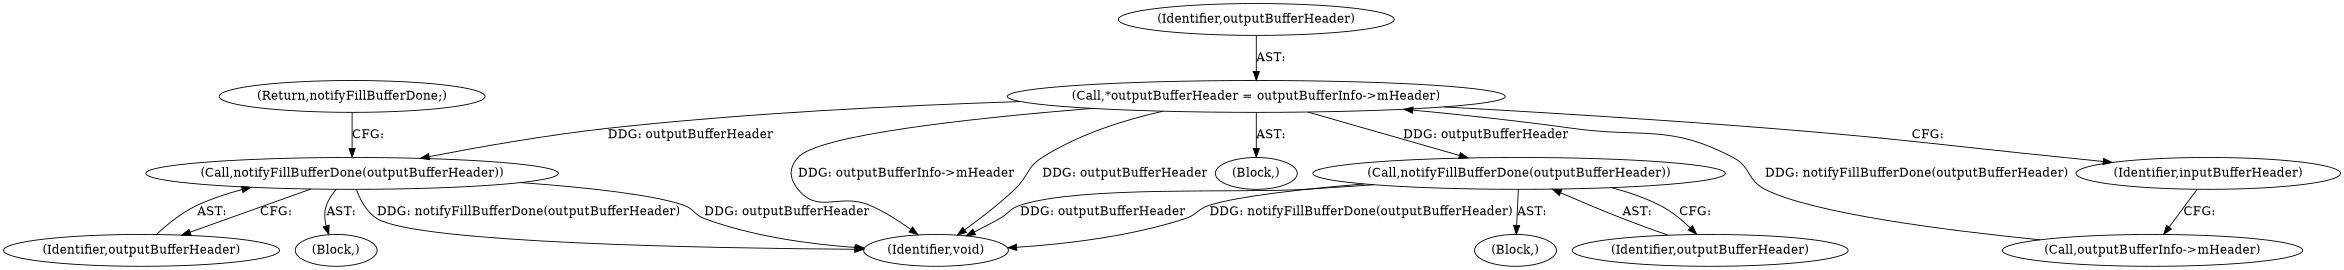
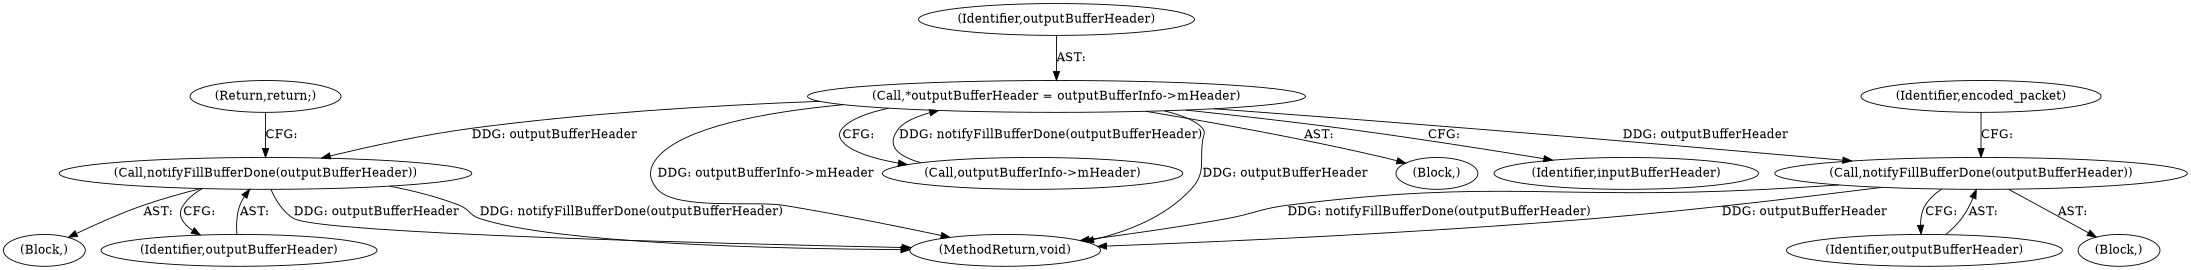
(352, 96) -> (266, 96)
none -> (1981, 96)
(2183, 208) -> (841, 140)
(936, 250) -> (1005, 250)
